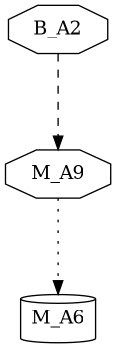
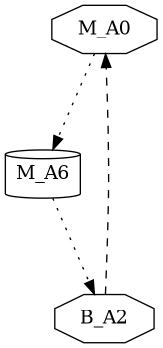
(58, 174) -> (104, 29)
none -> (71, 240)
